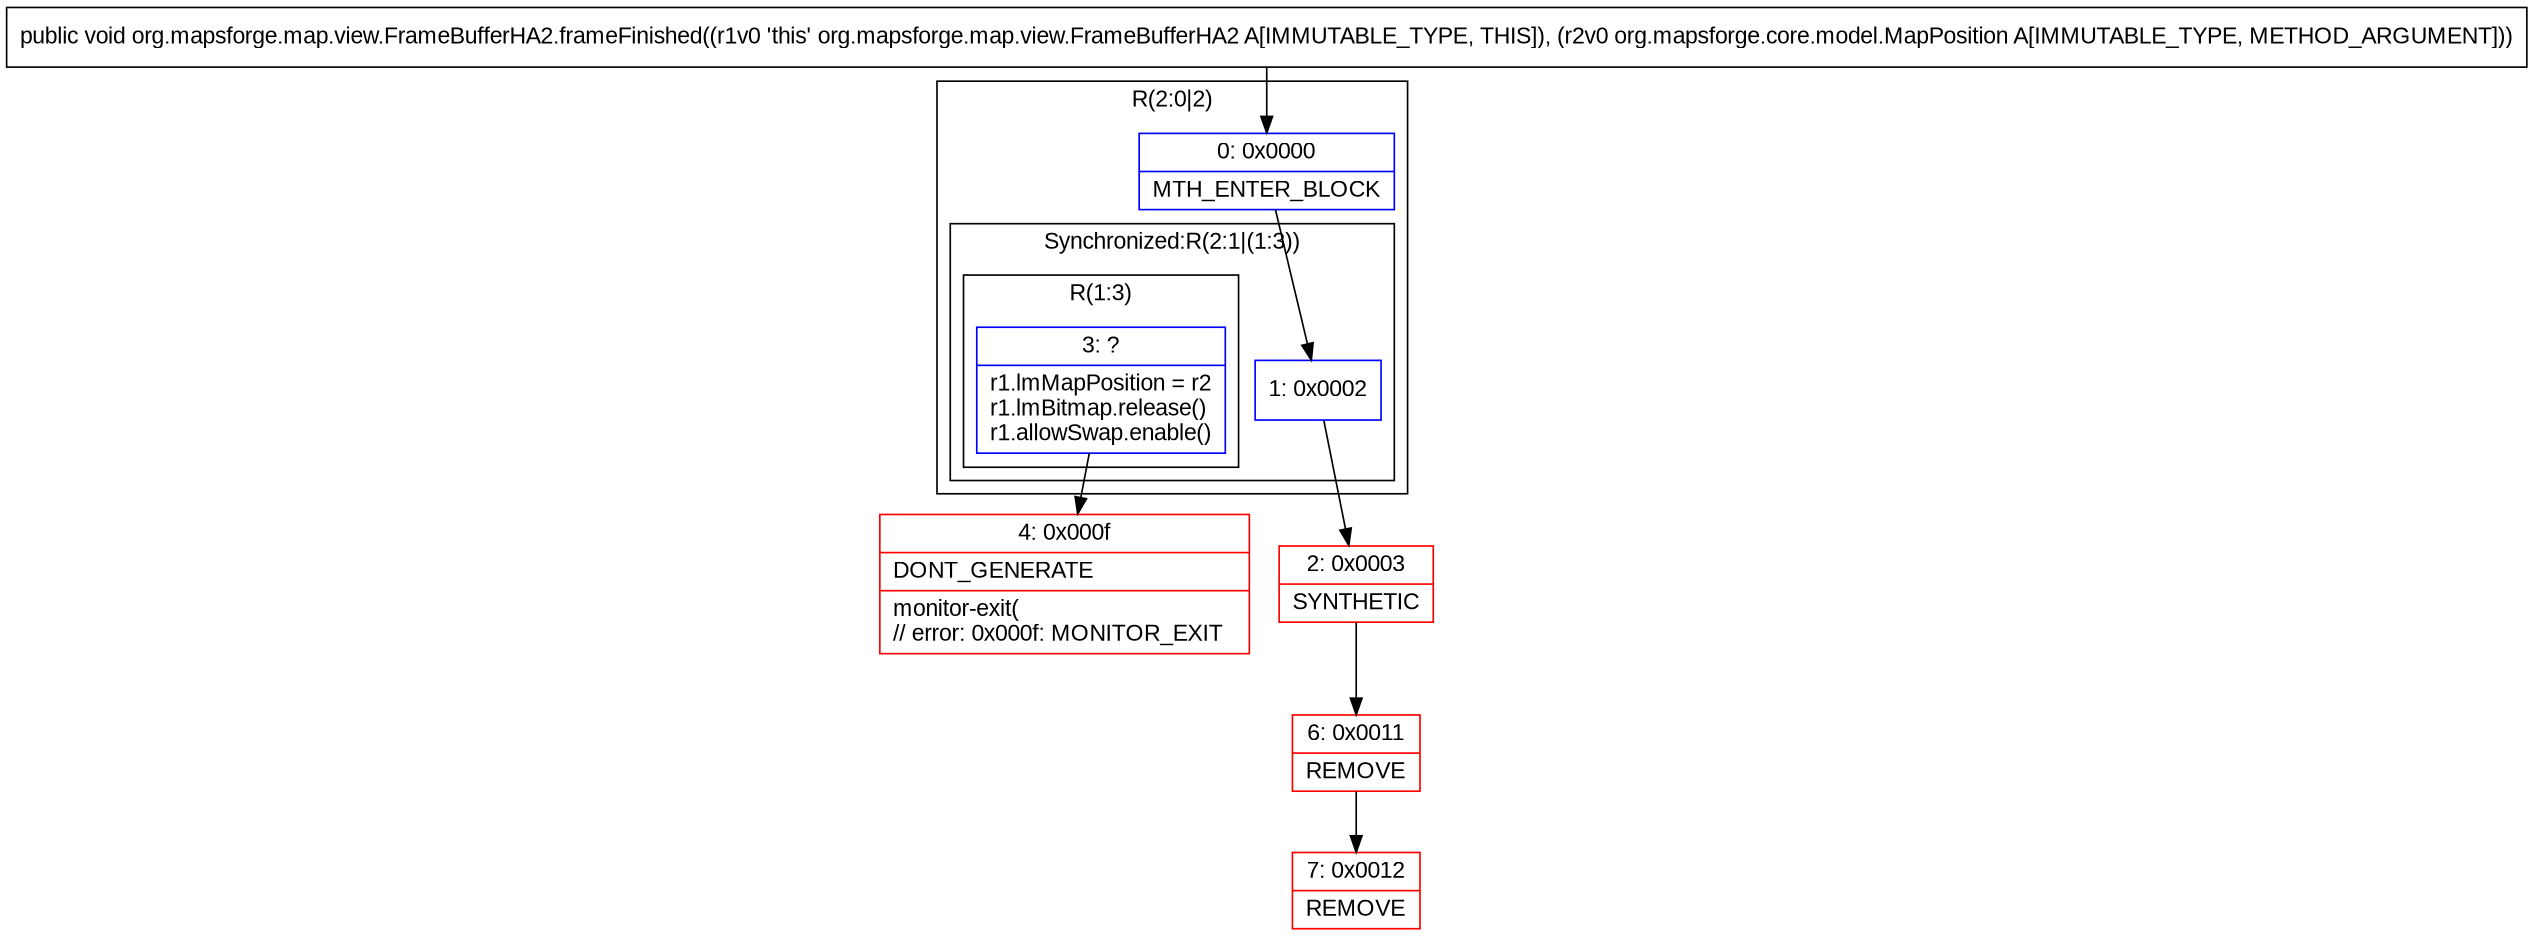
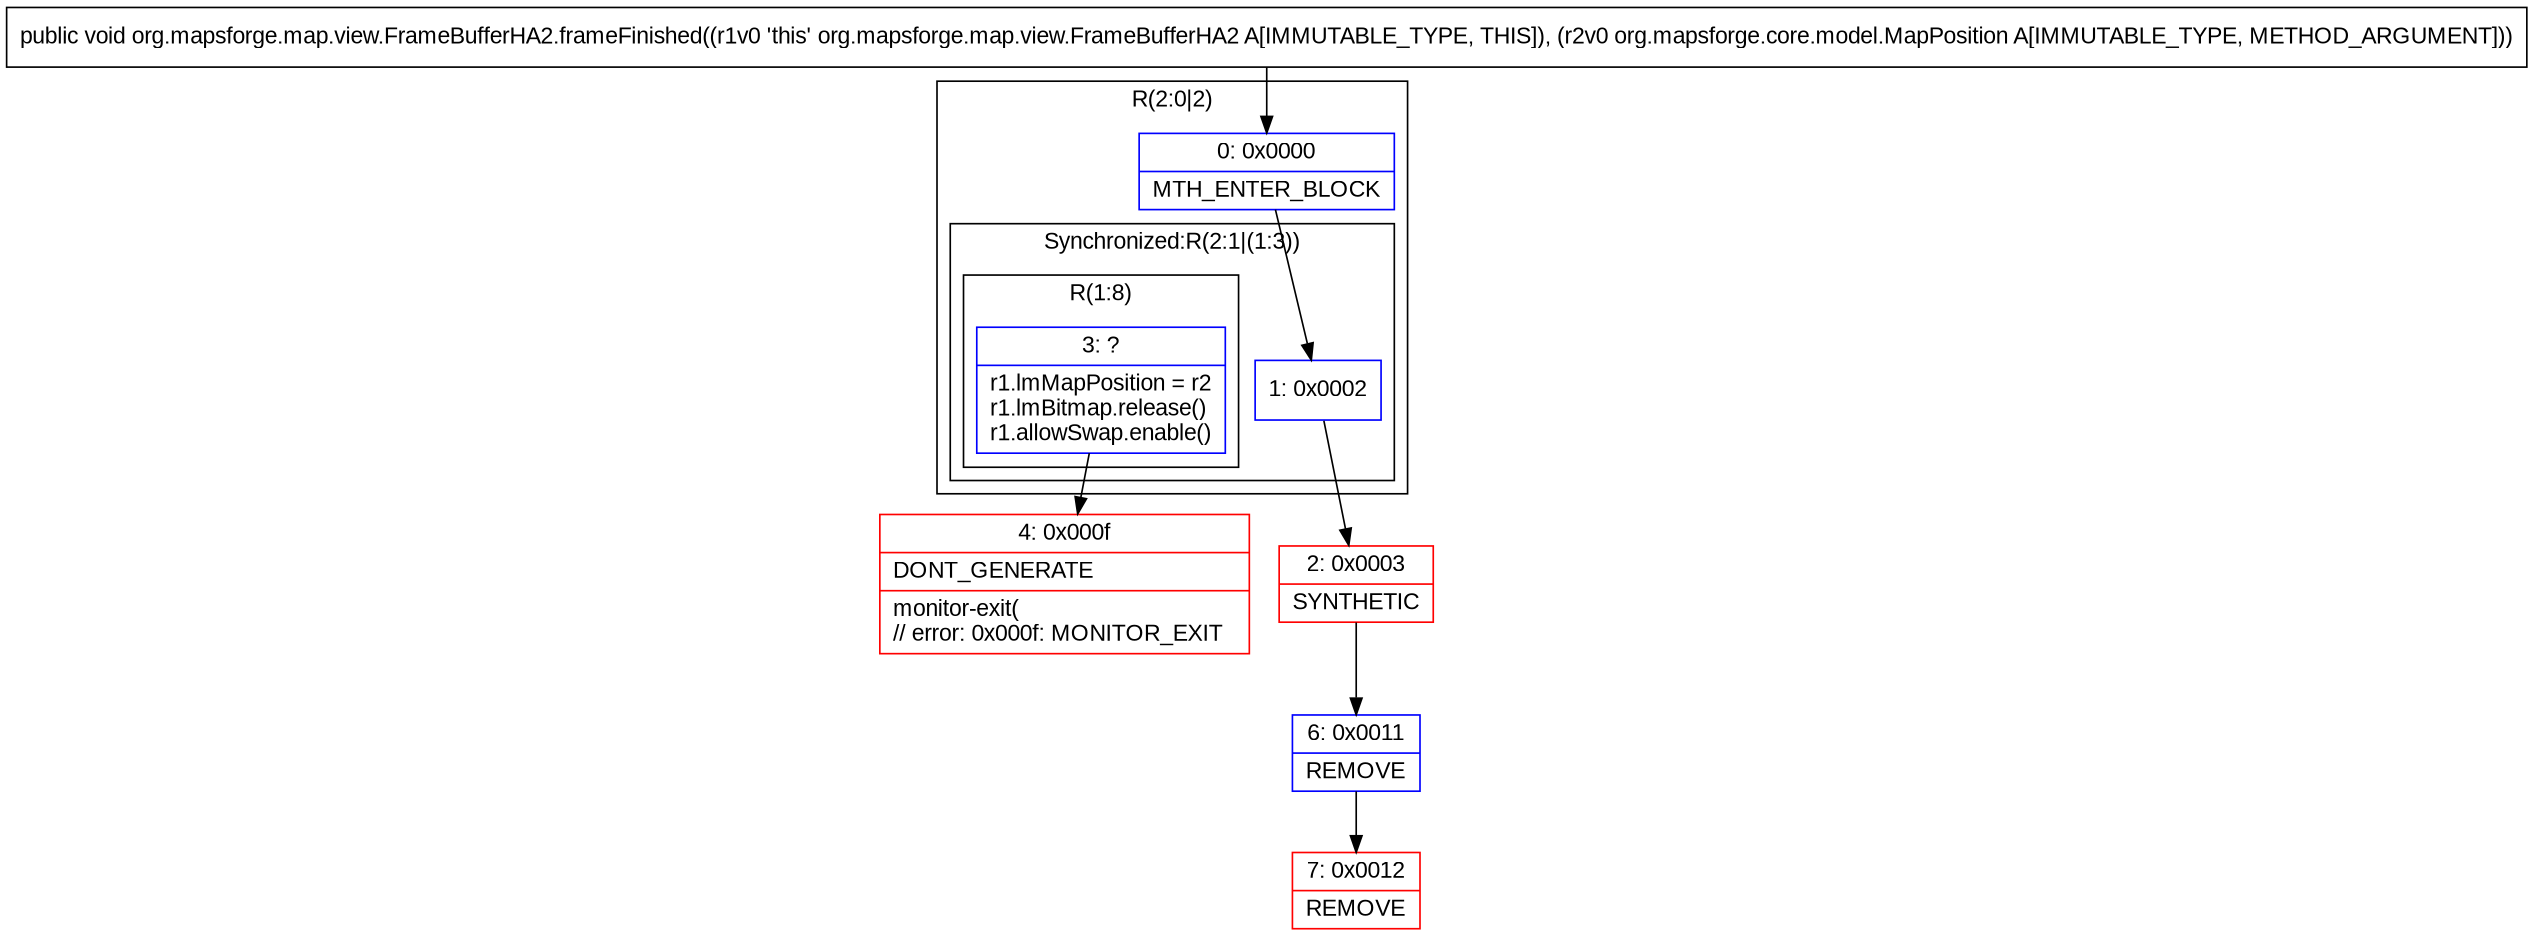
(1101, 294) -> (1101, 294)
(1356, 753) -> (1356, 753)
